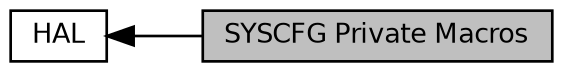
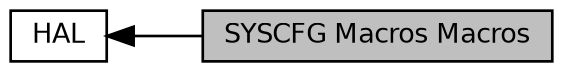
(378, 36) -> (378, 36)
